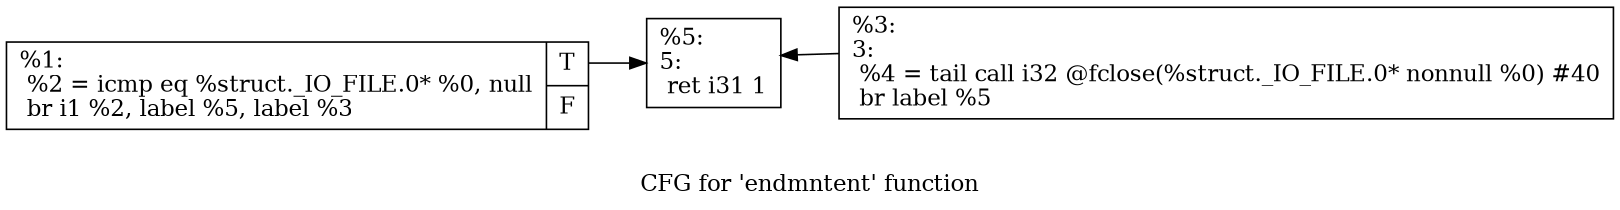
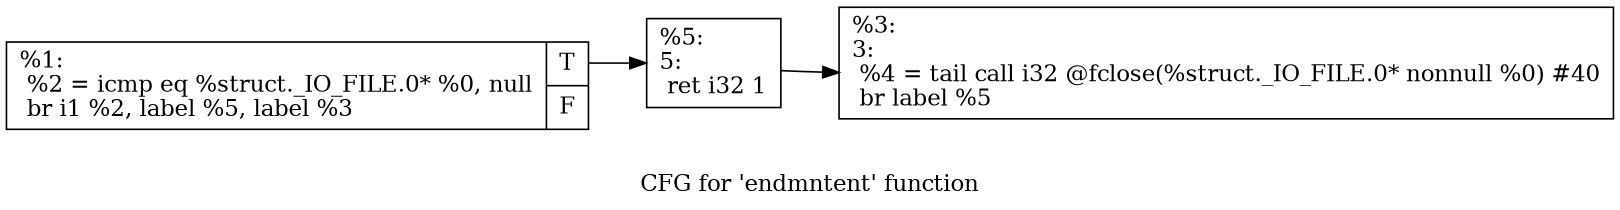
(818, 54) -> (802, 71)
(714, 86) -> (714, 86)
